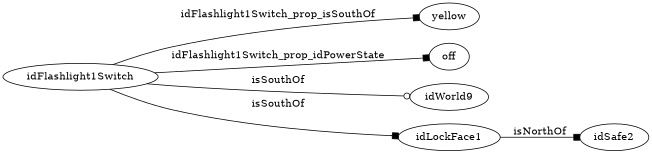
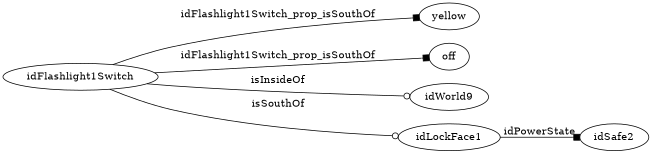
(278, 56) -> (278, 56)
(278, 80) -> (278, 80)
(249, 123) -> (249, 123)
(540, 132) -> (540, 132)
